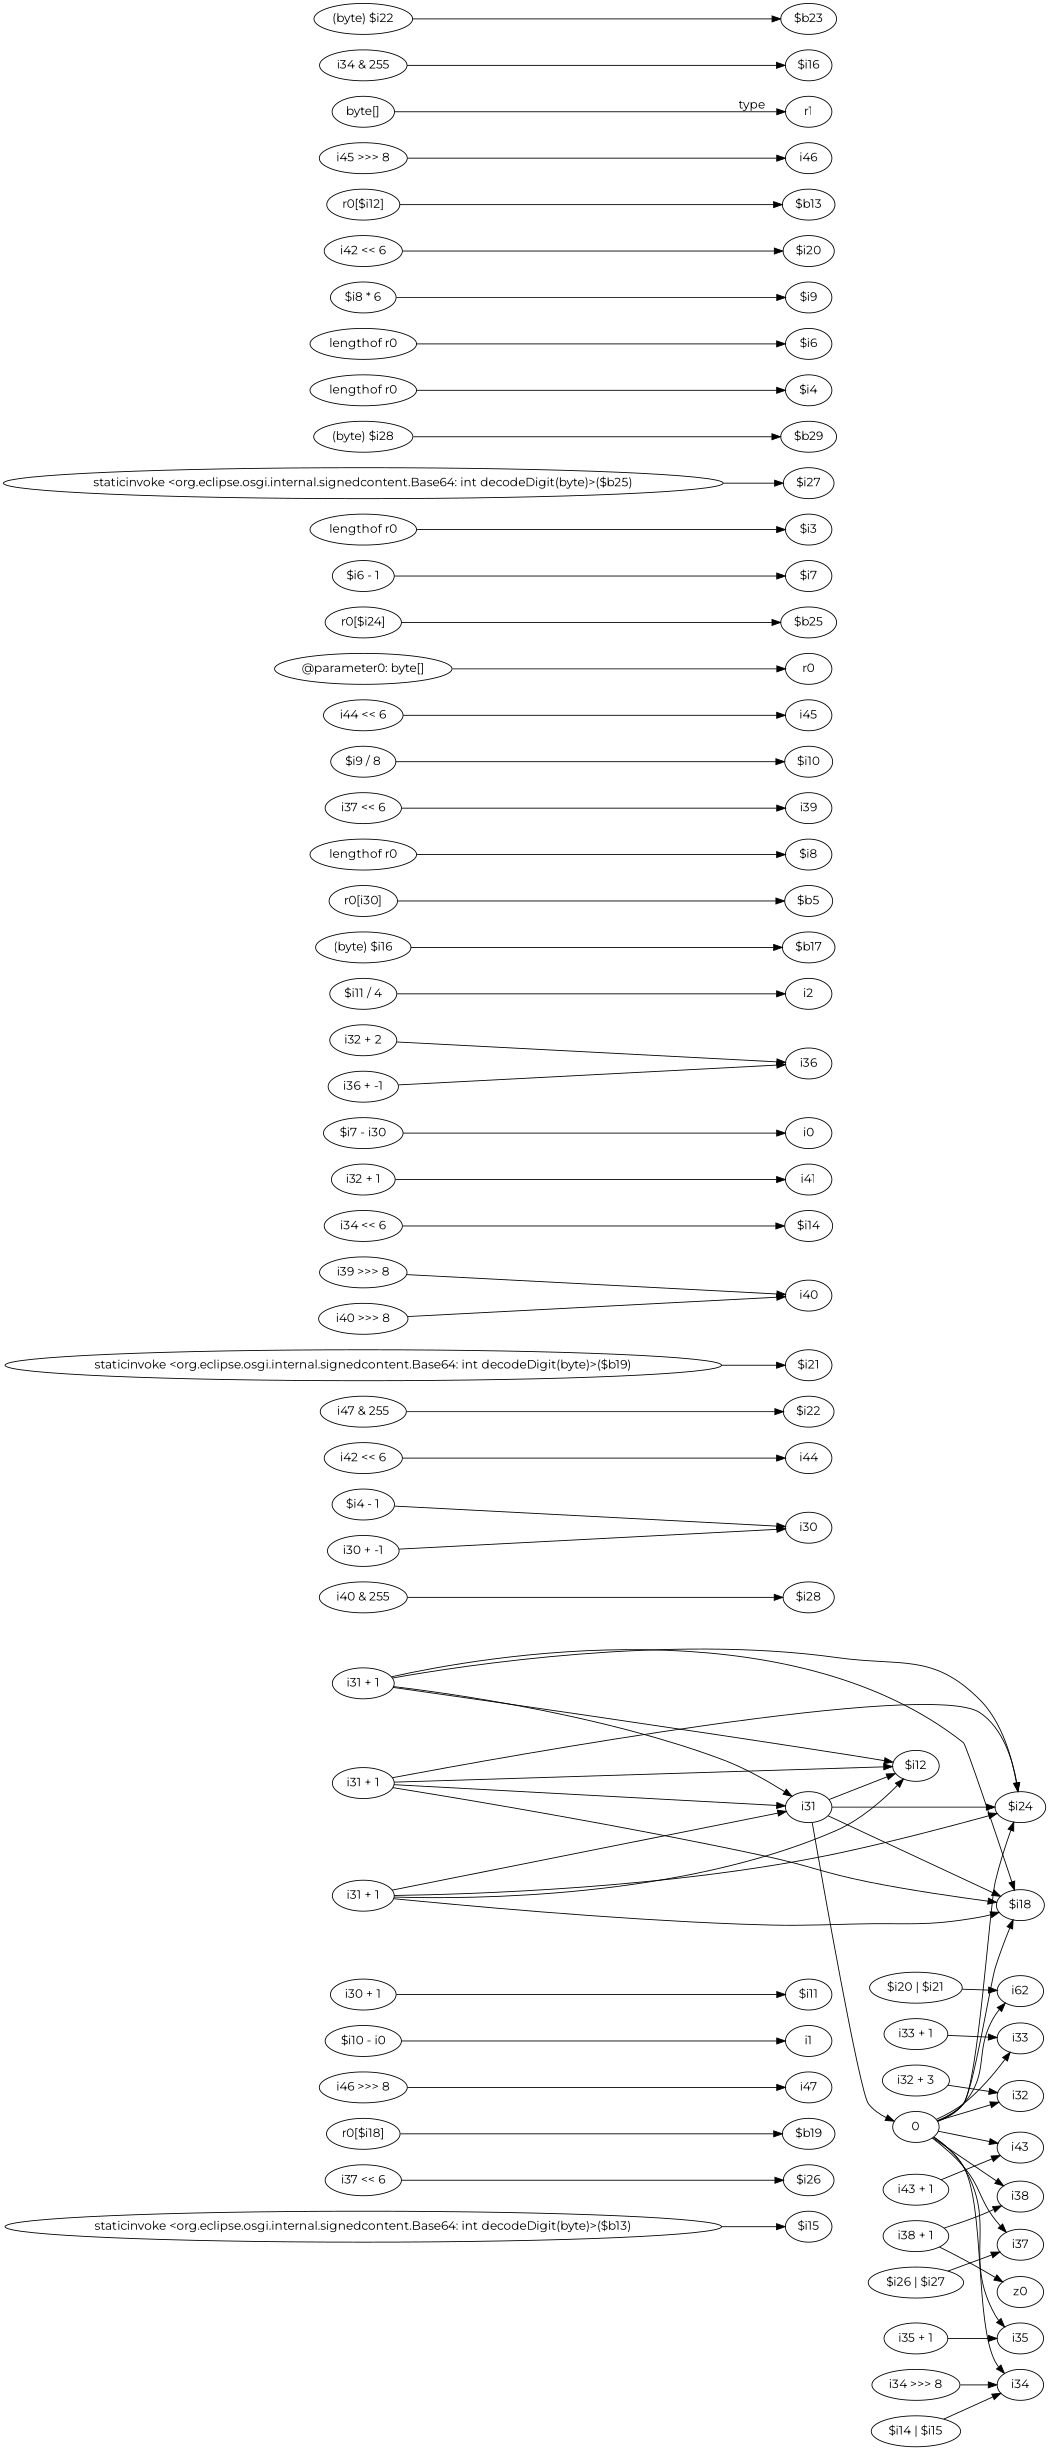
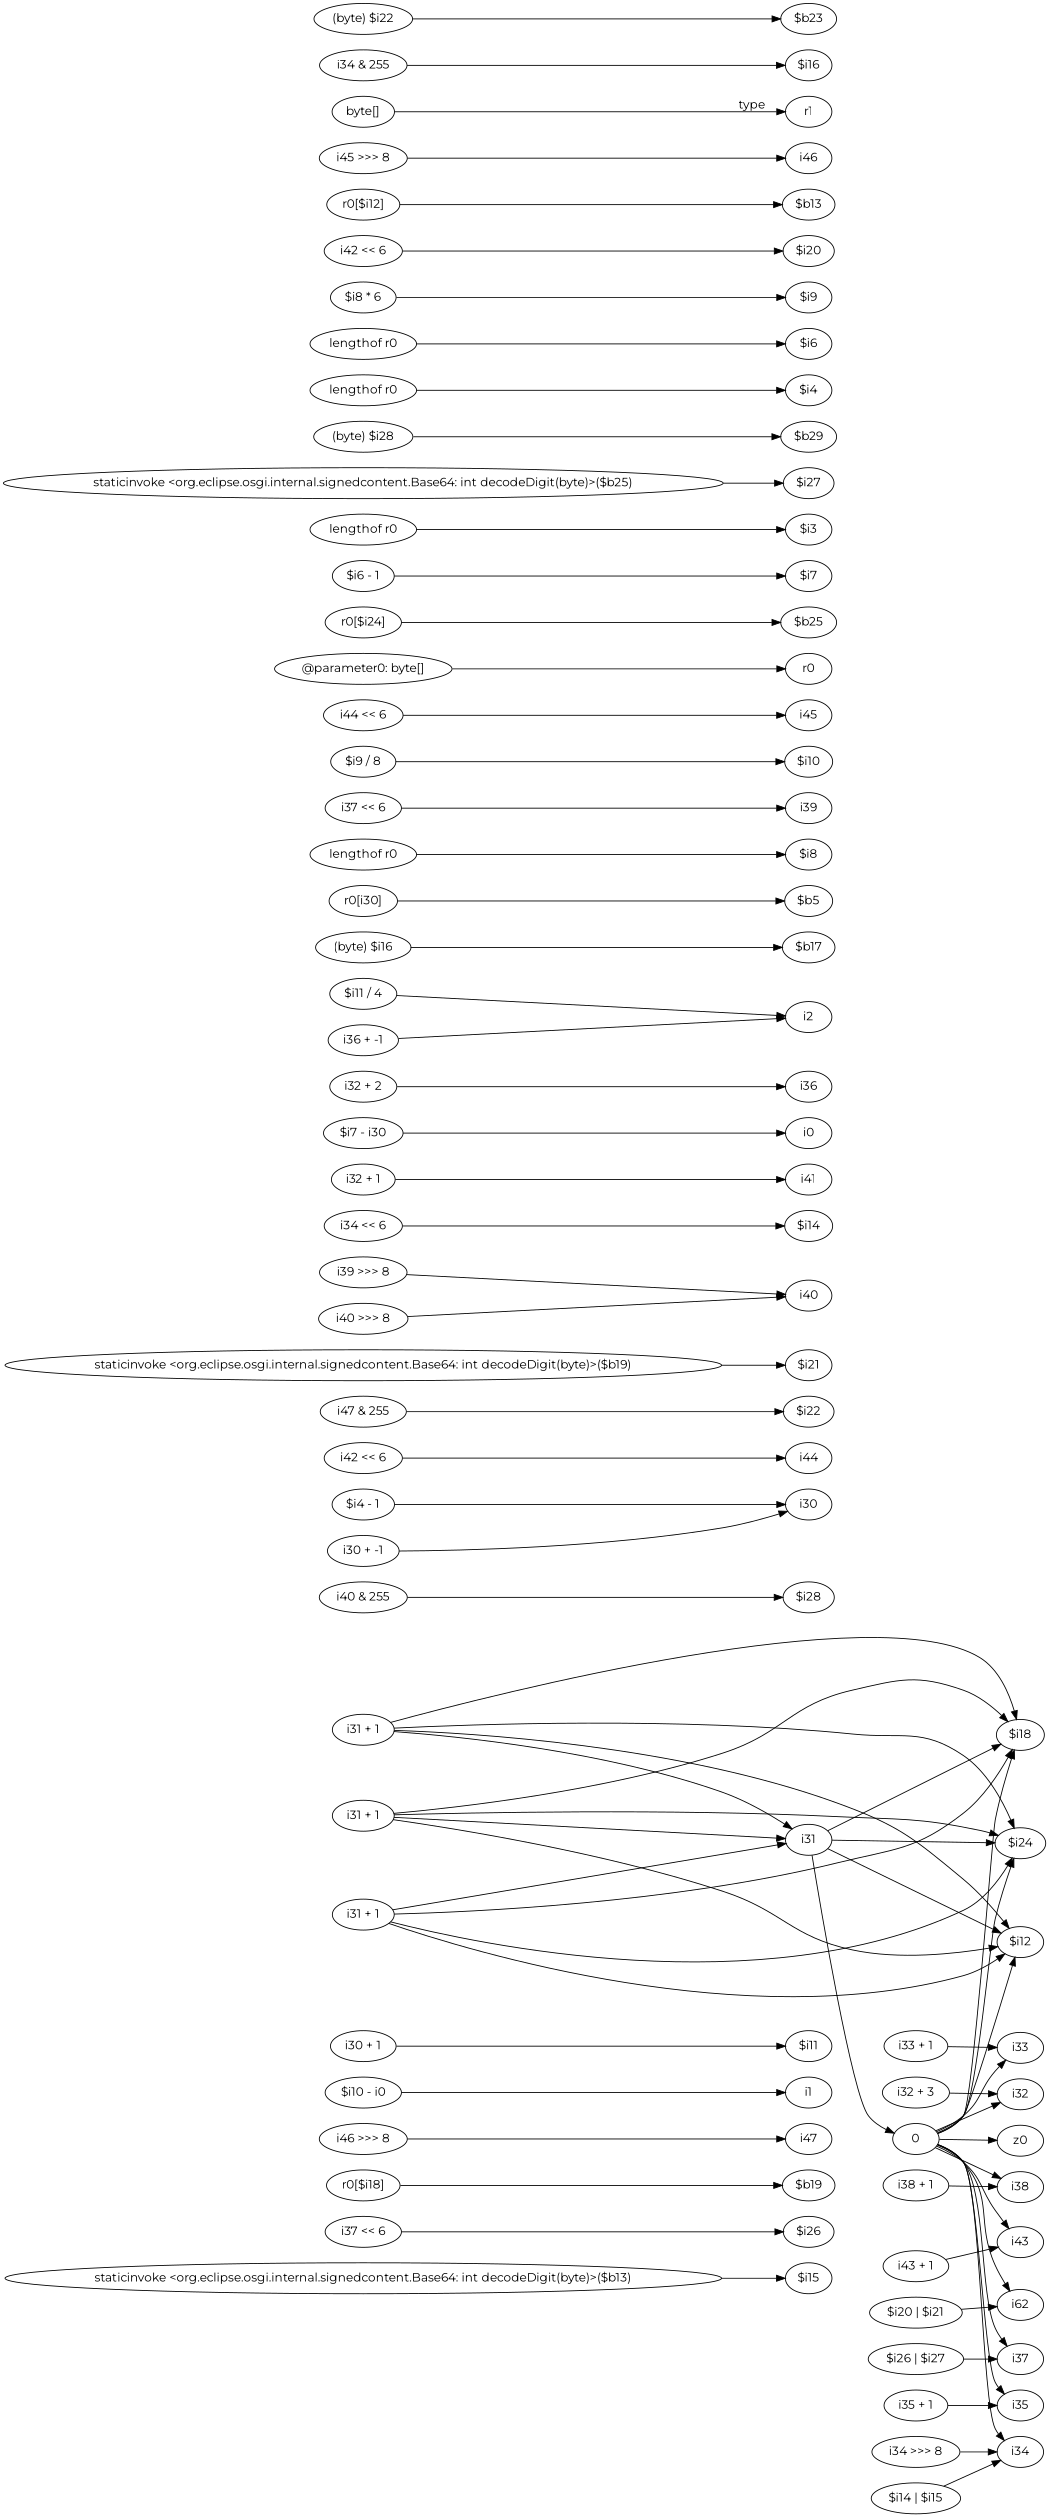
(588, 1075) -> (588, 1029)
none -> (984, 2056)
(964, 2259) -> (964, 2140)
